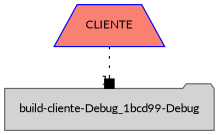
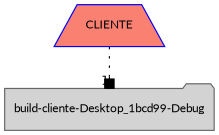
(109, 109) -> (109, 109)
